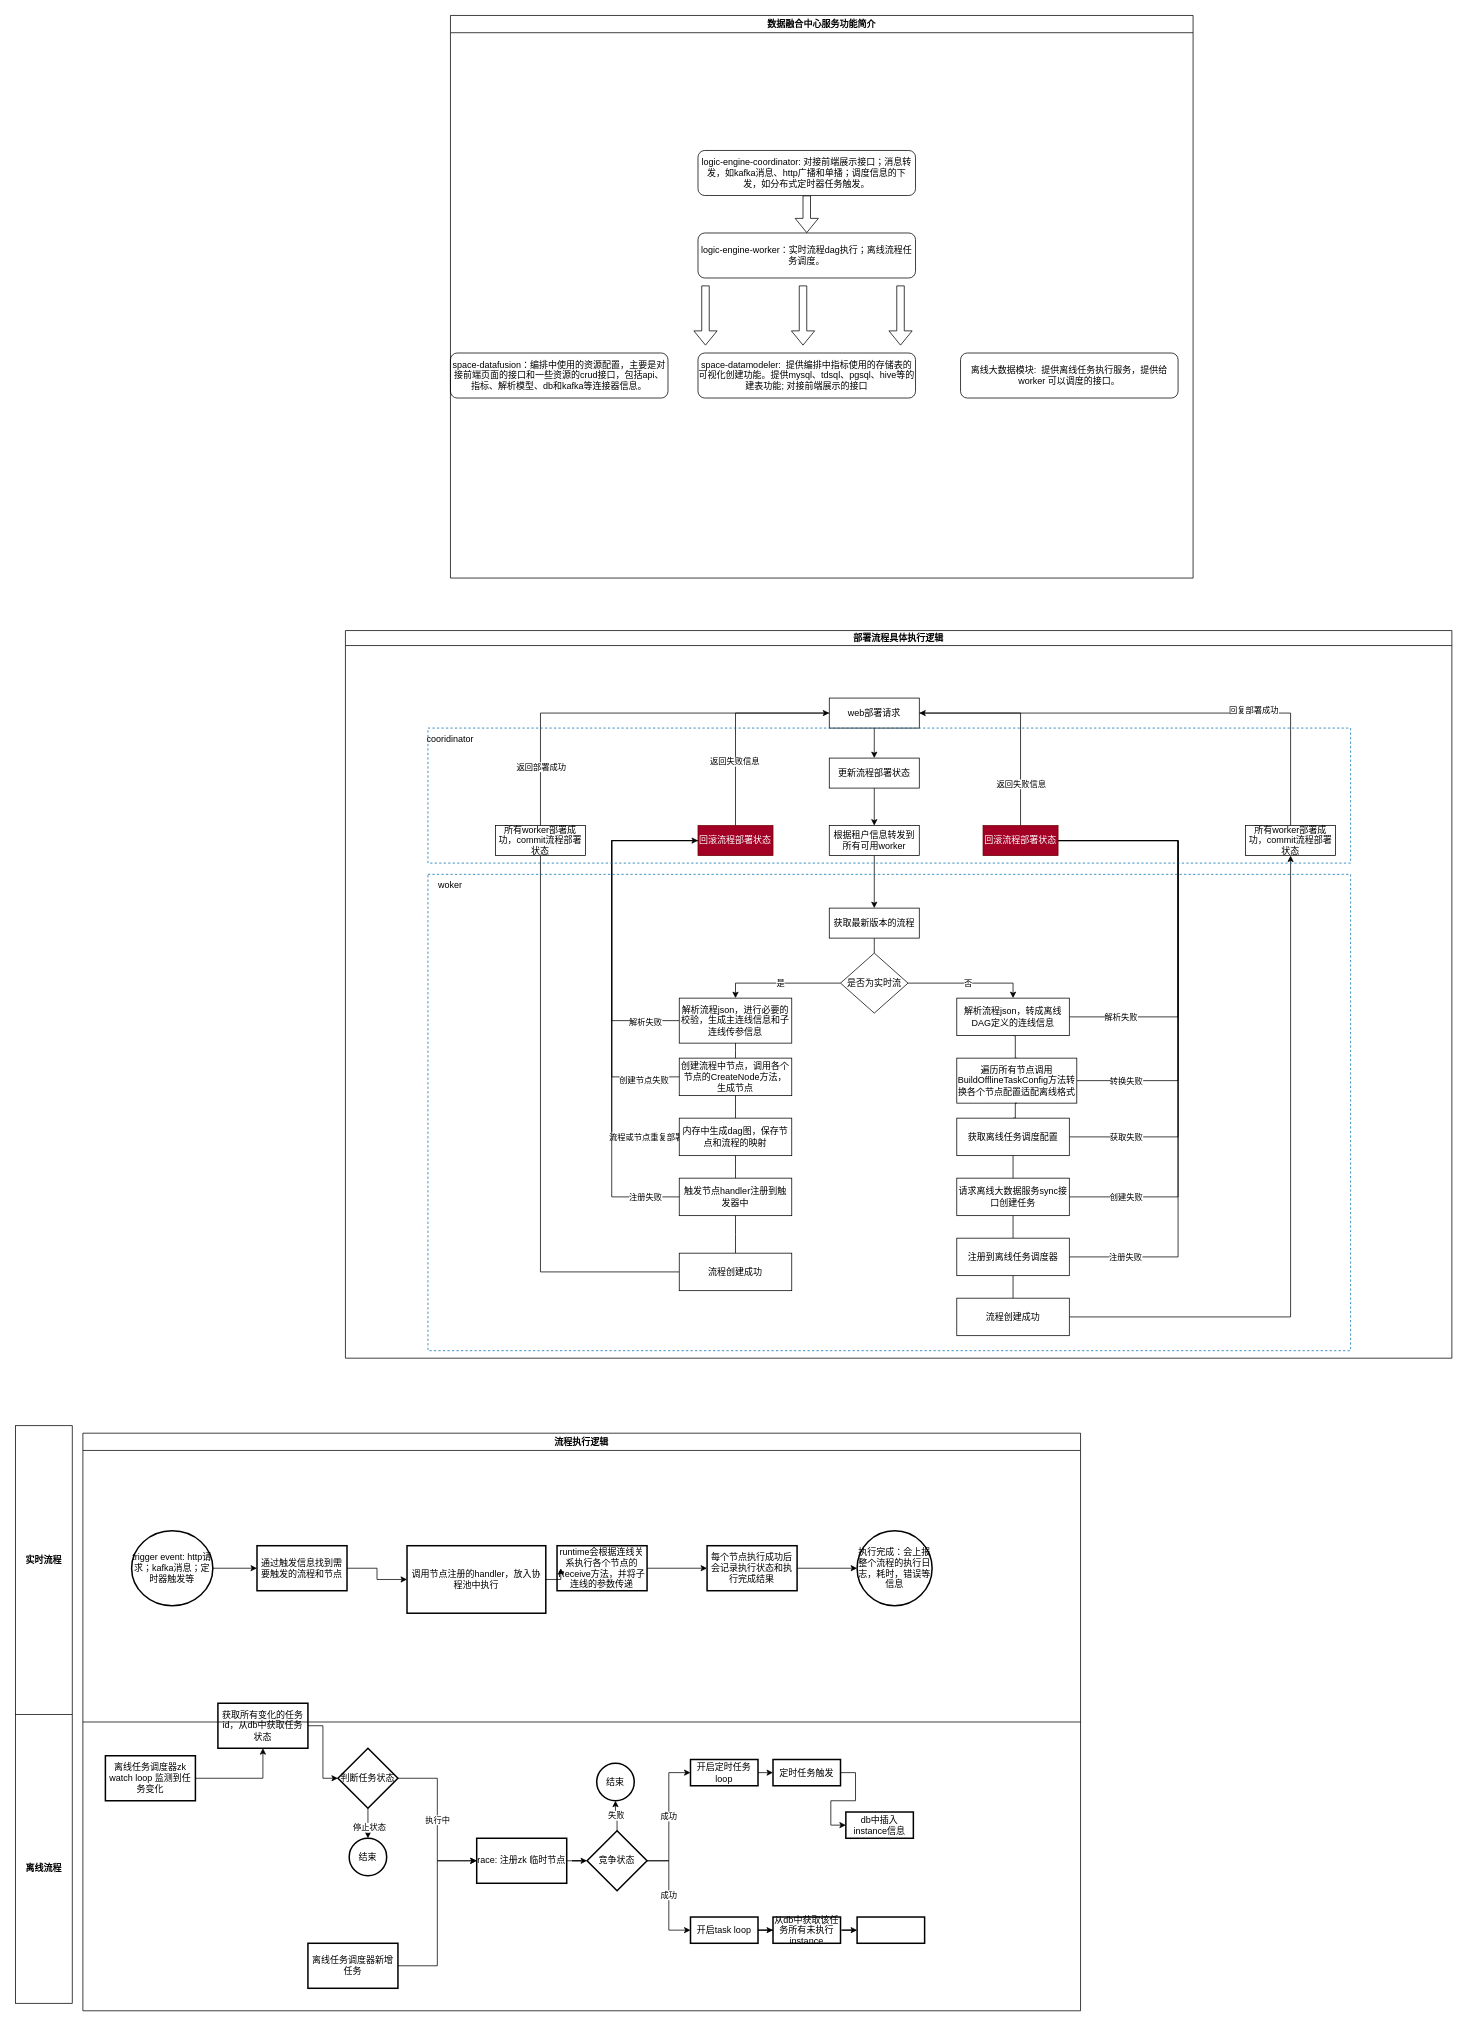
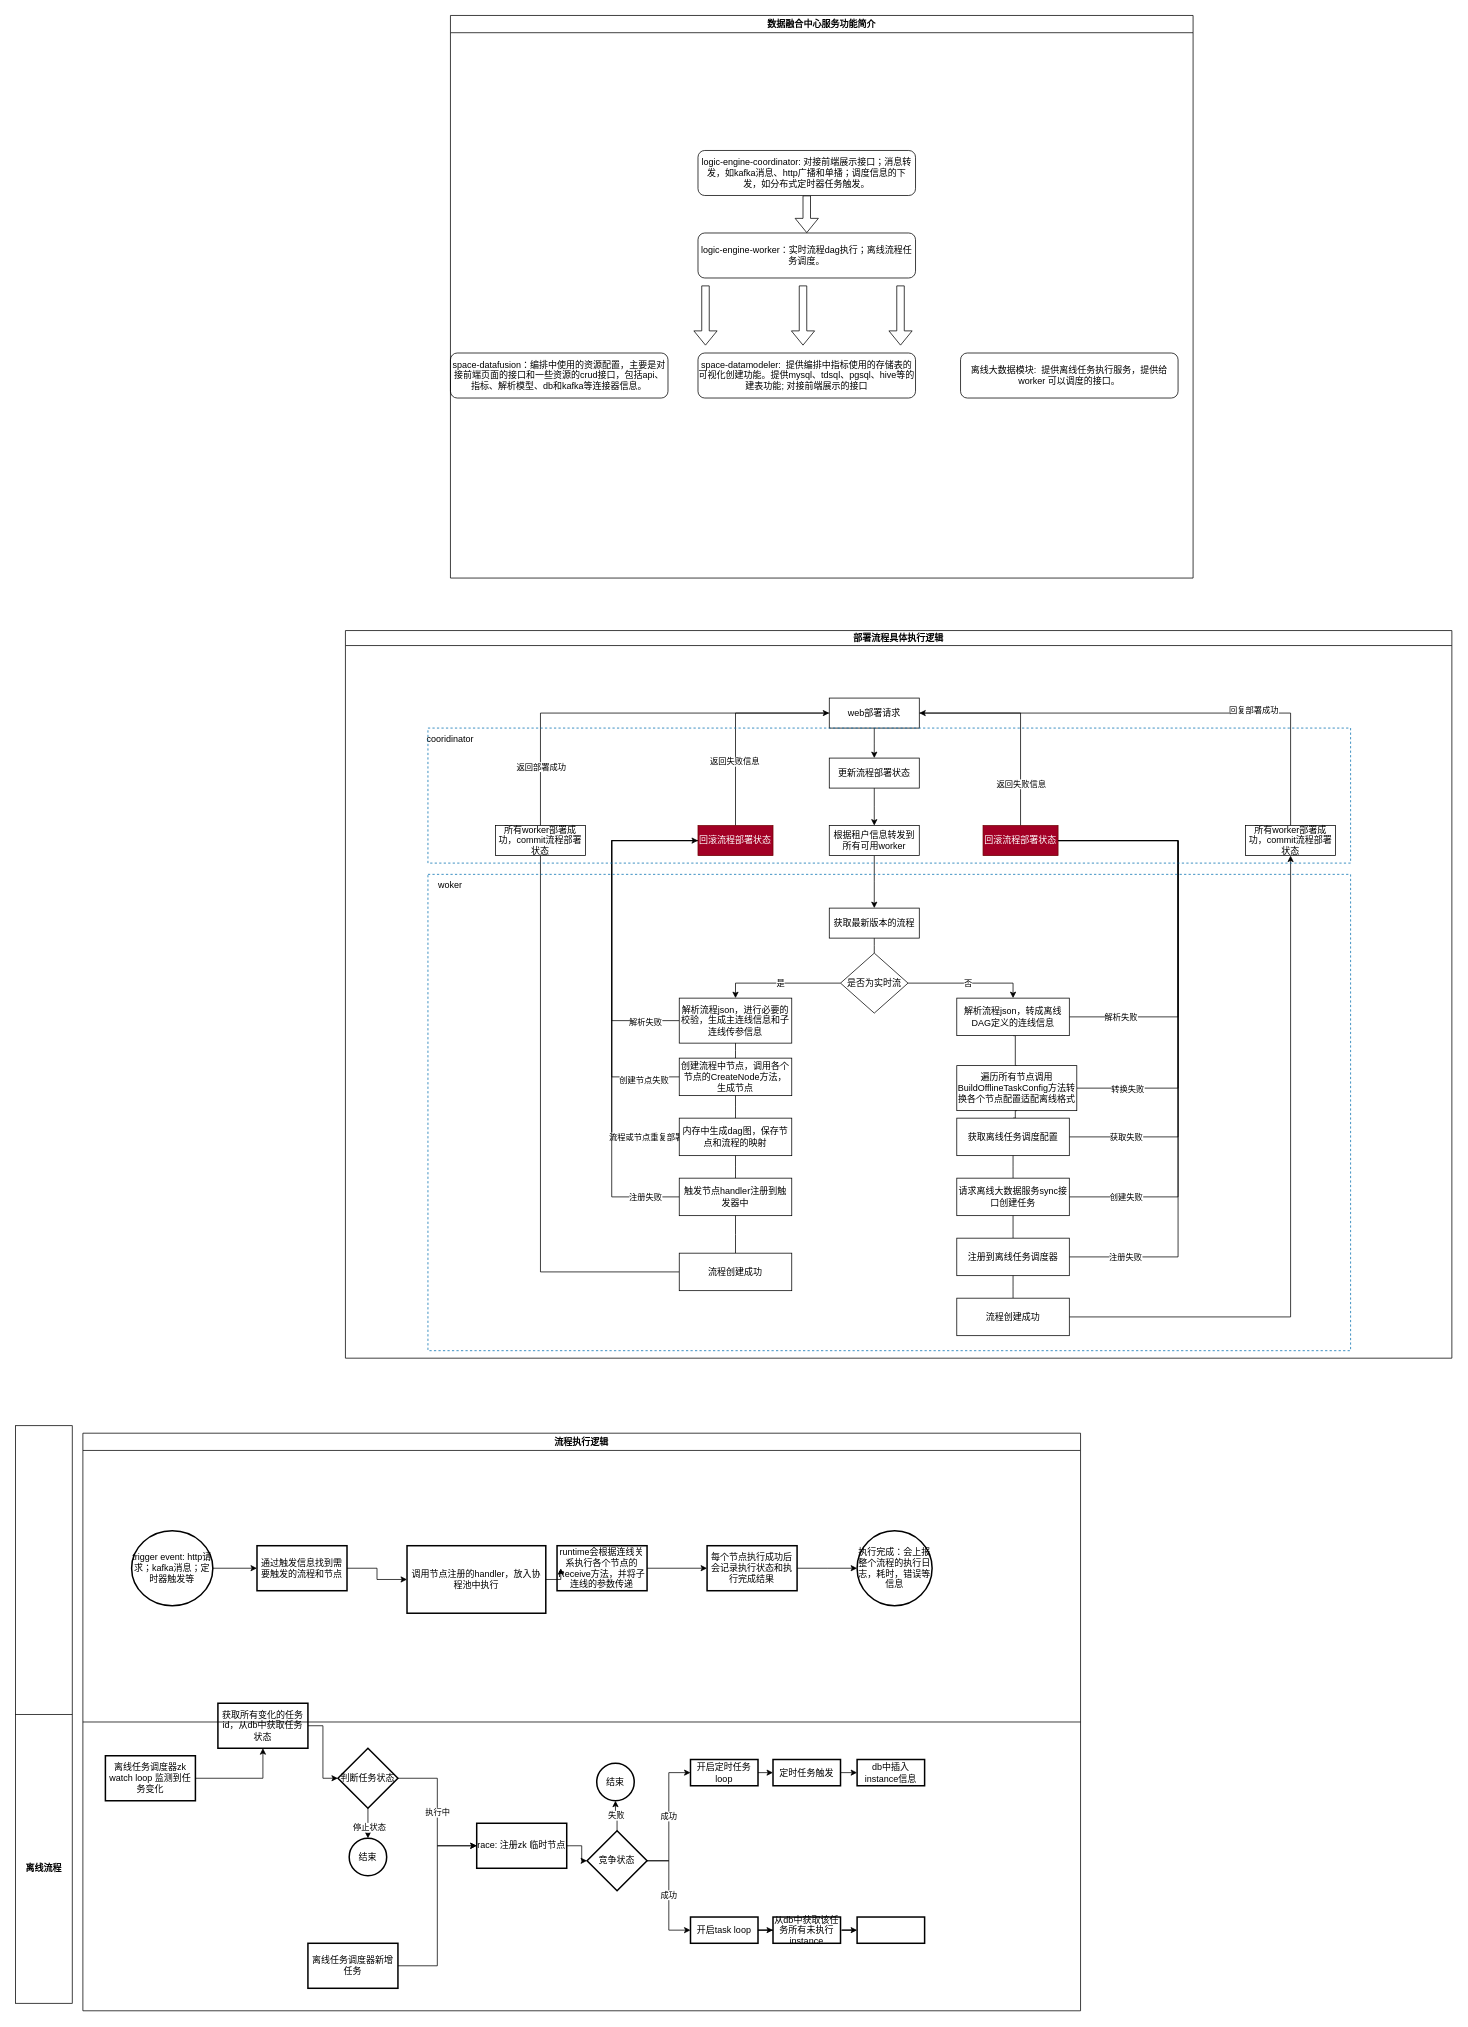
(1017, 1080) -> (1017, 1088)
(44, 1560) -> none
(879, 1825) -> (891, 1772)
(522, 1860) -> (522, 1845)
